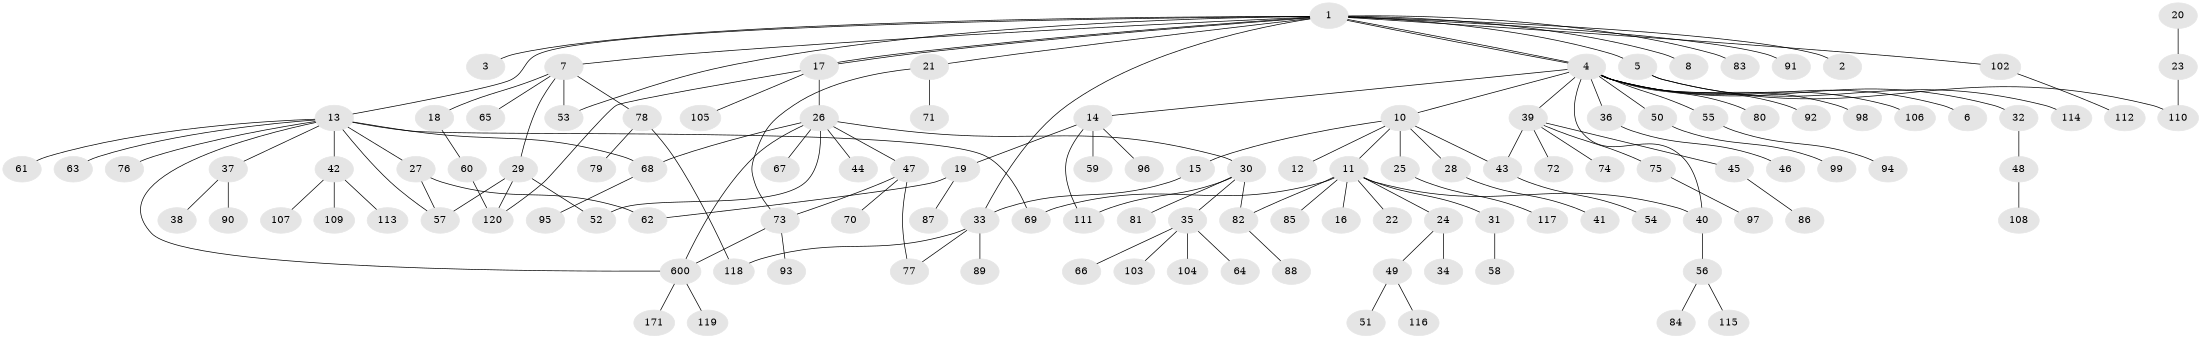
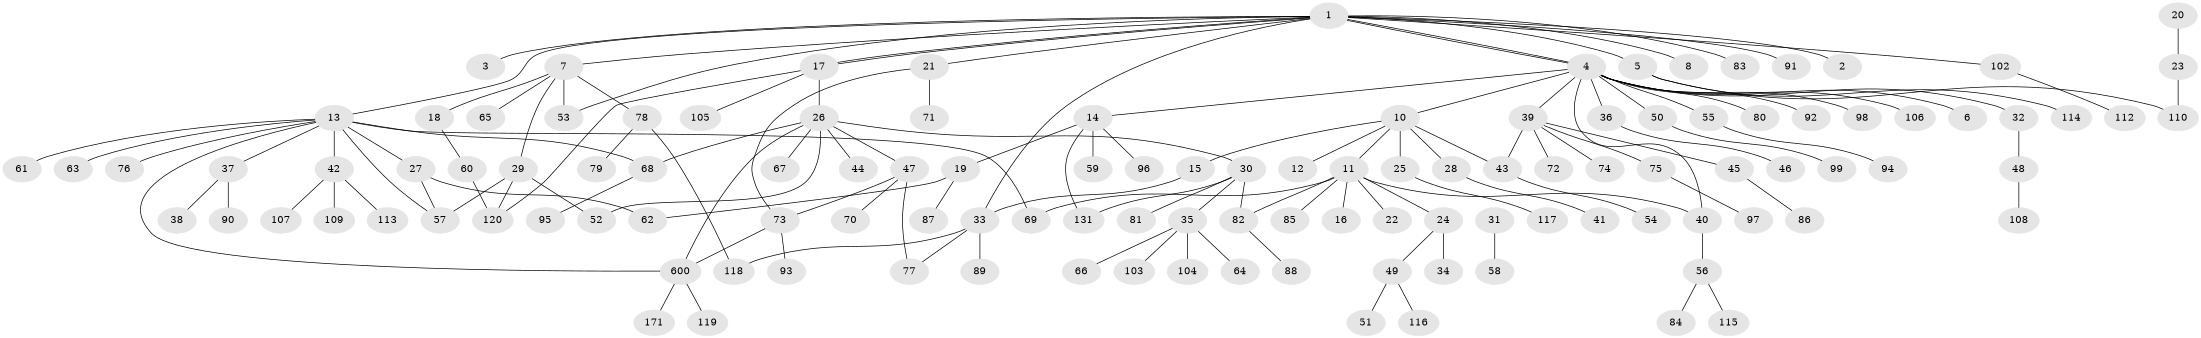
(1437, 198) -> none
(1084, 220) -> (1084, 220)
